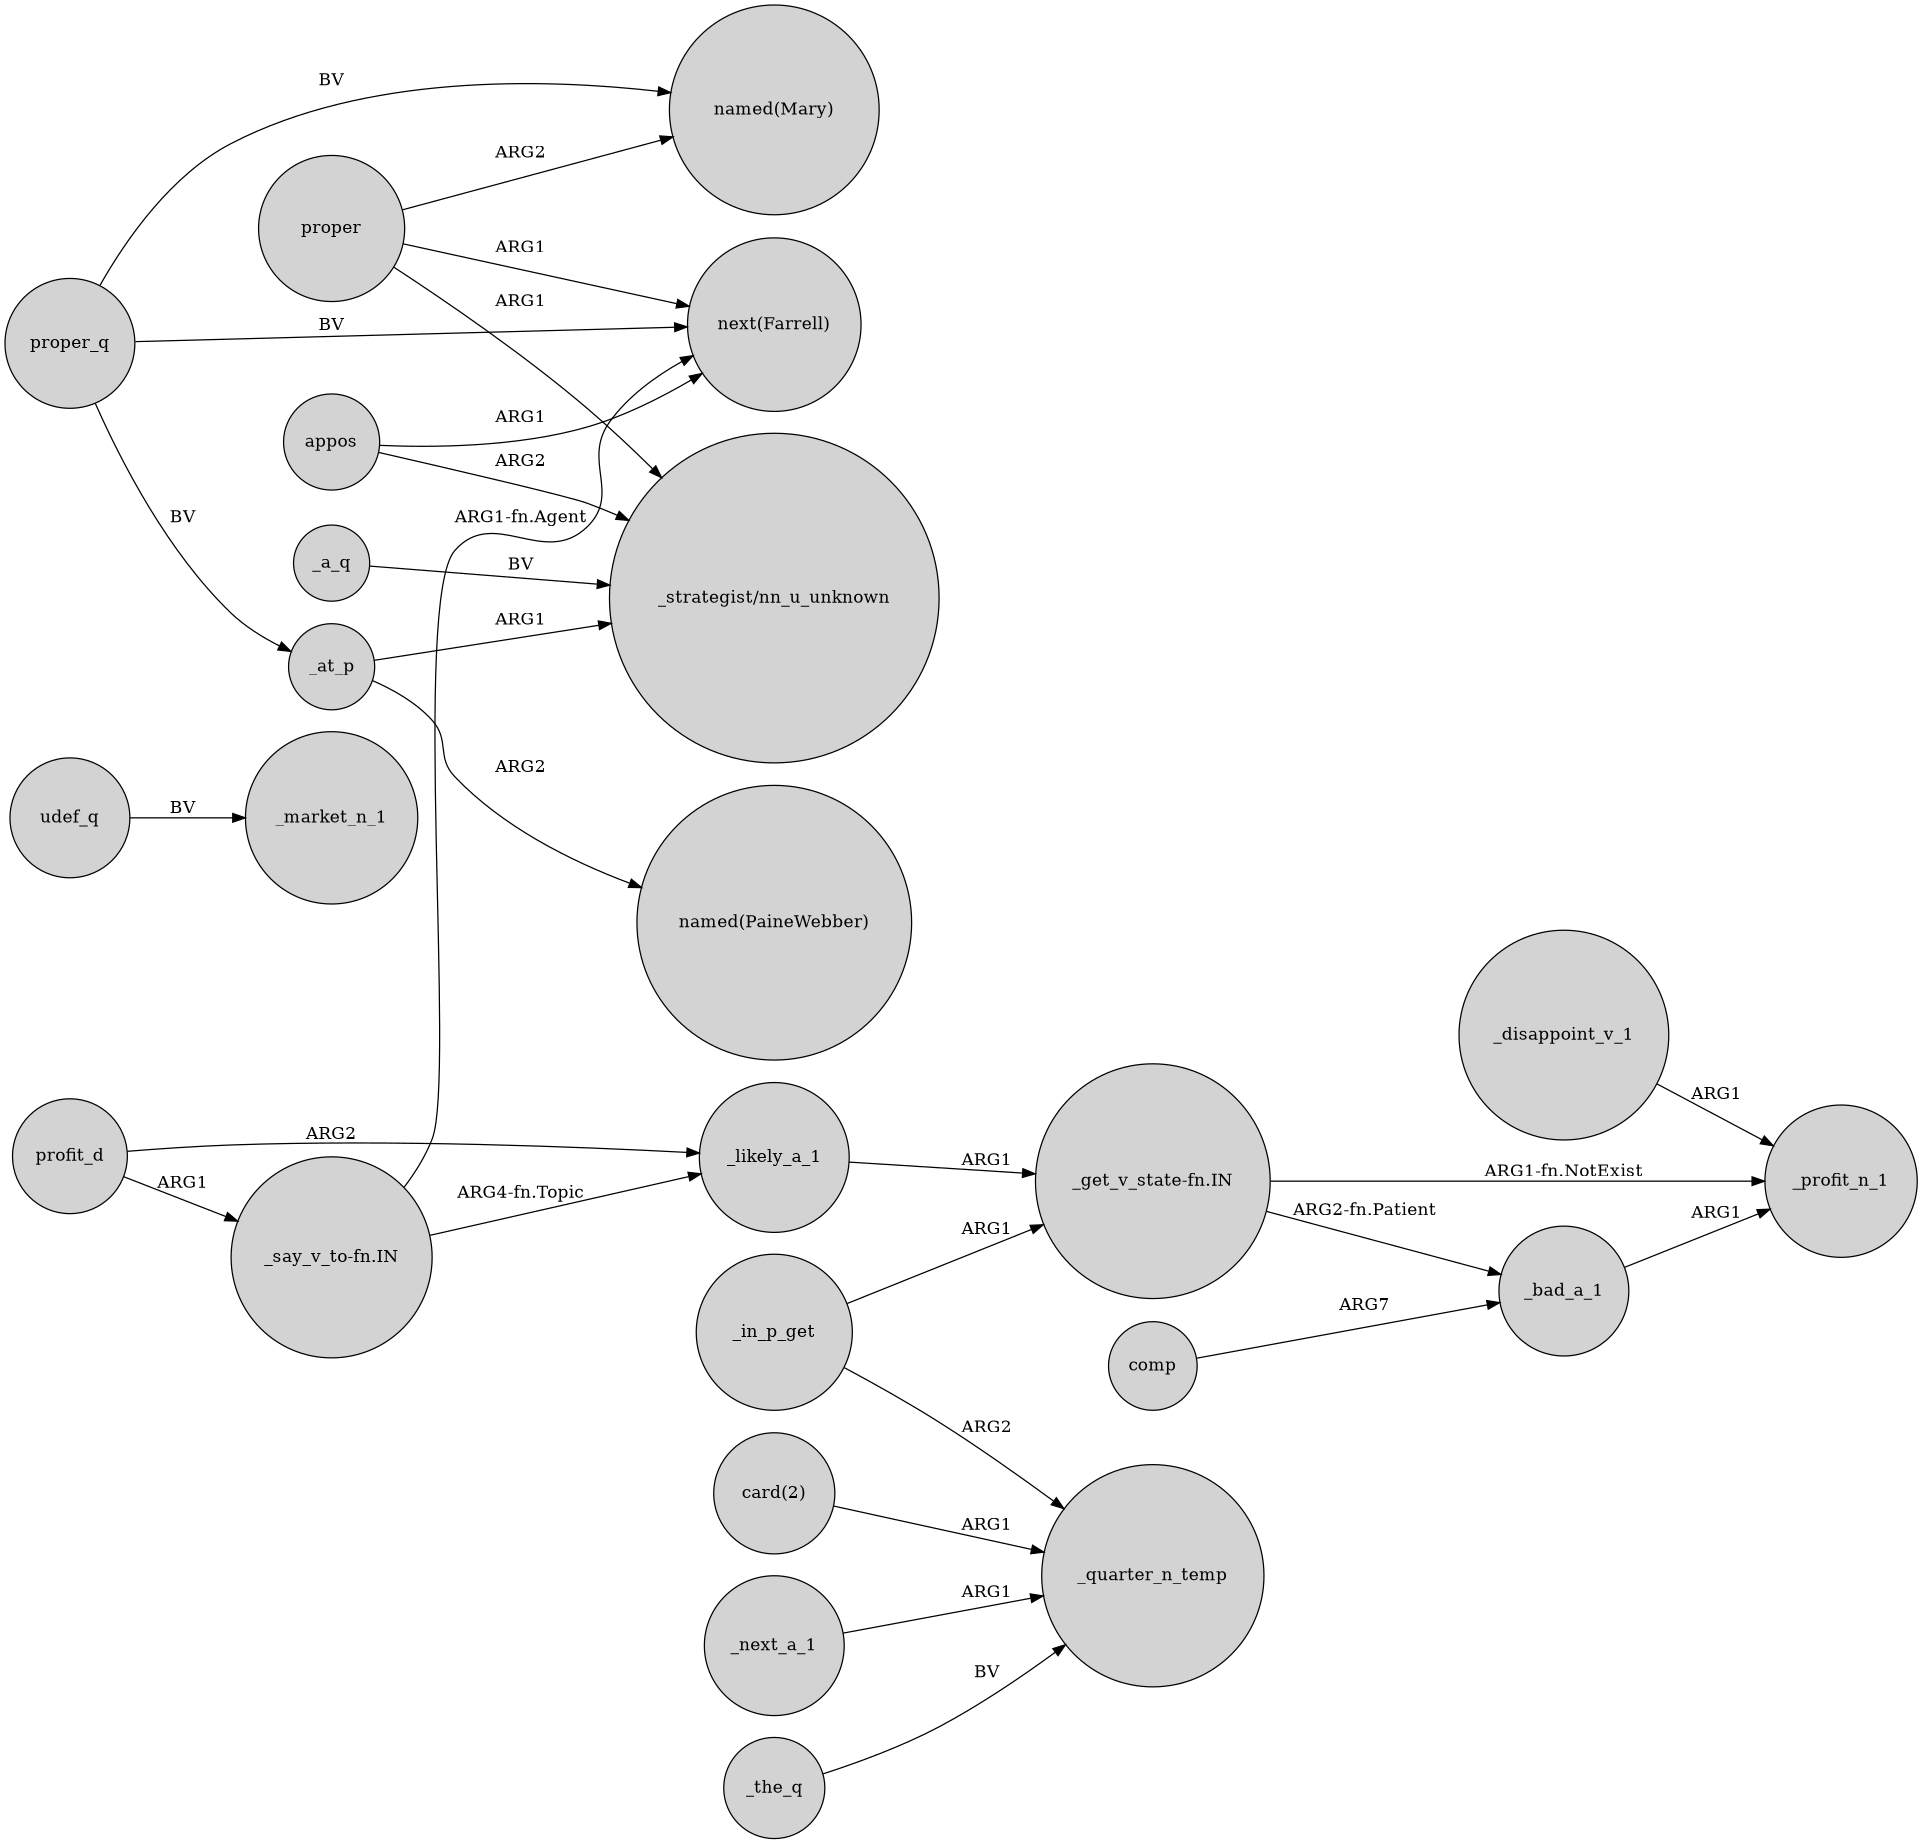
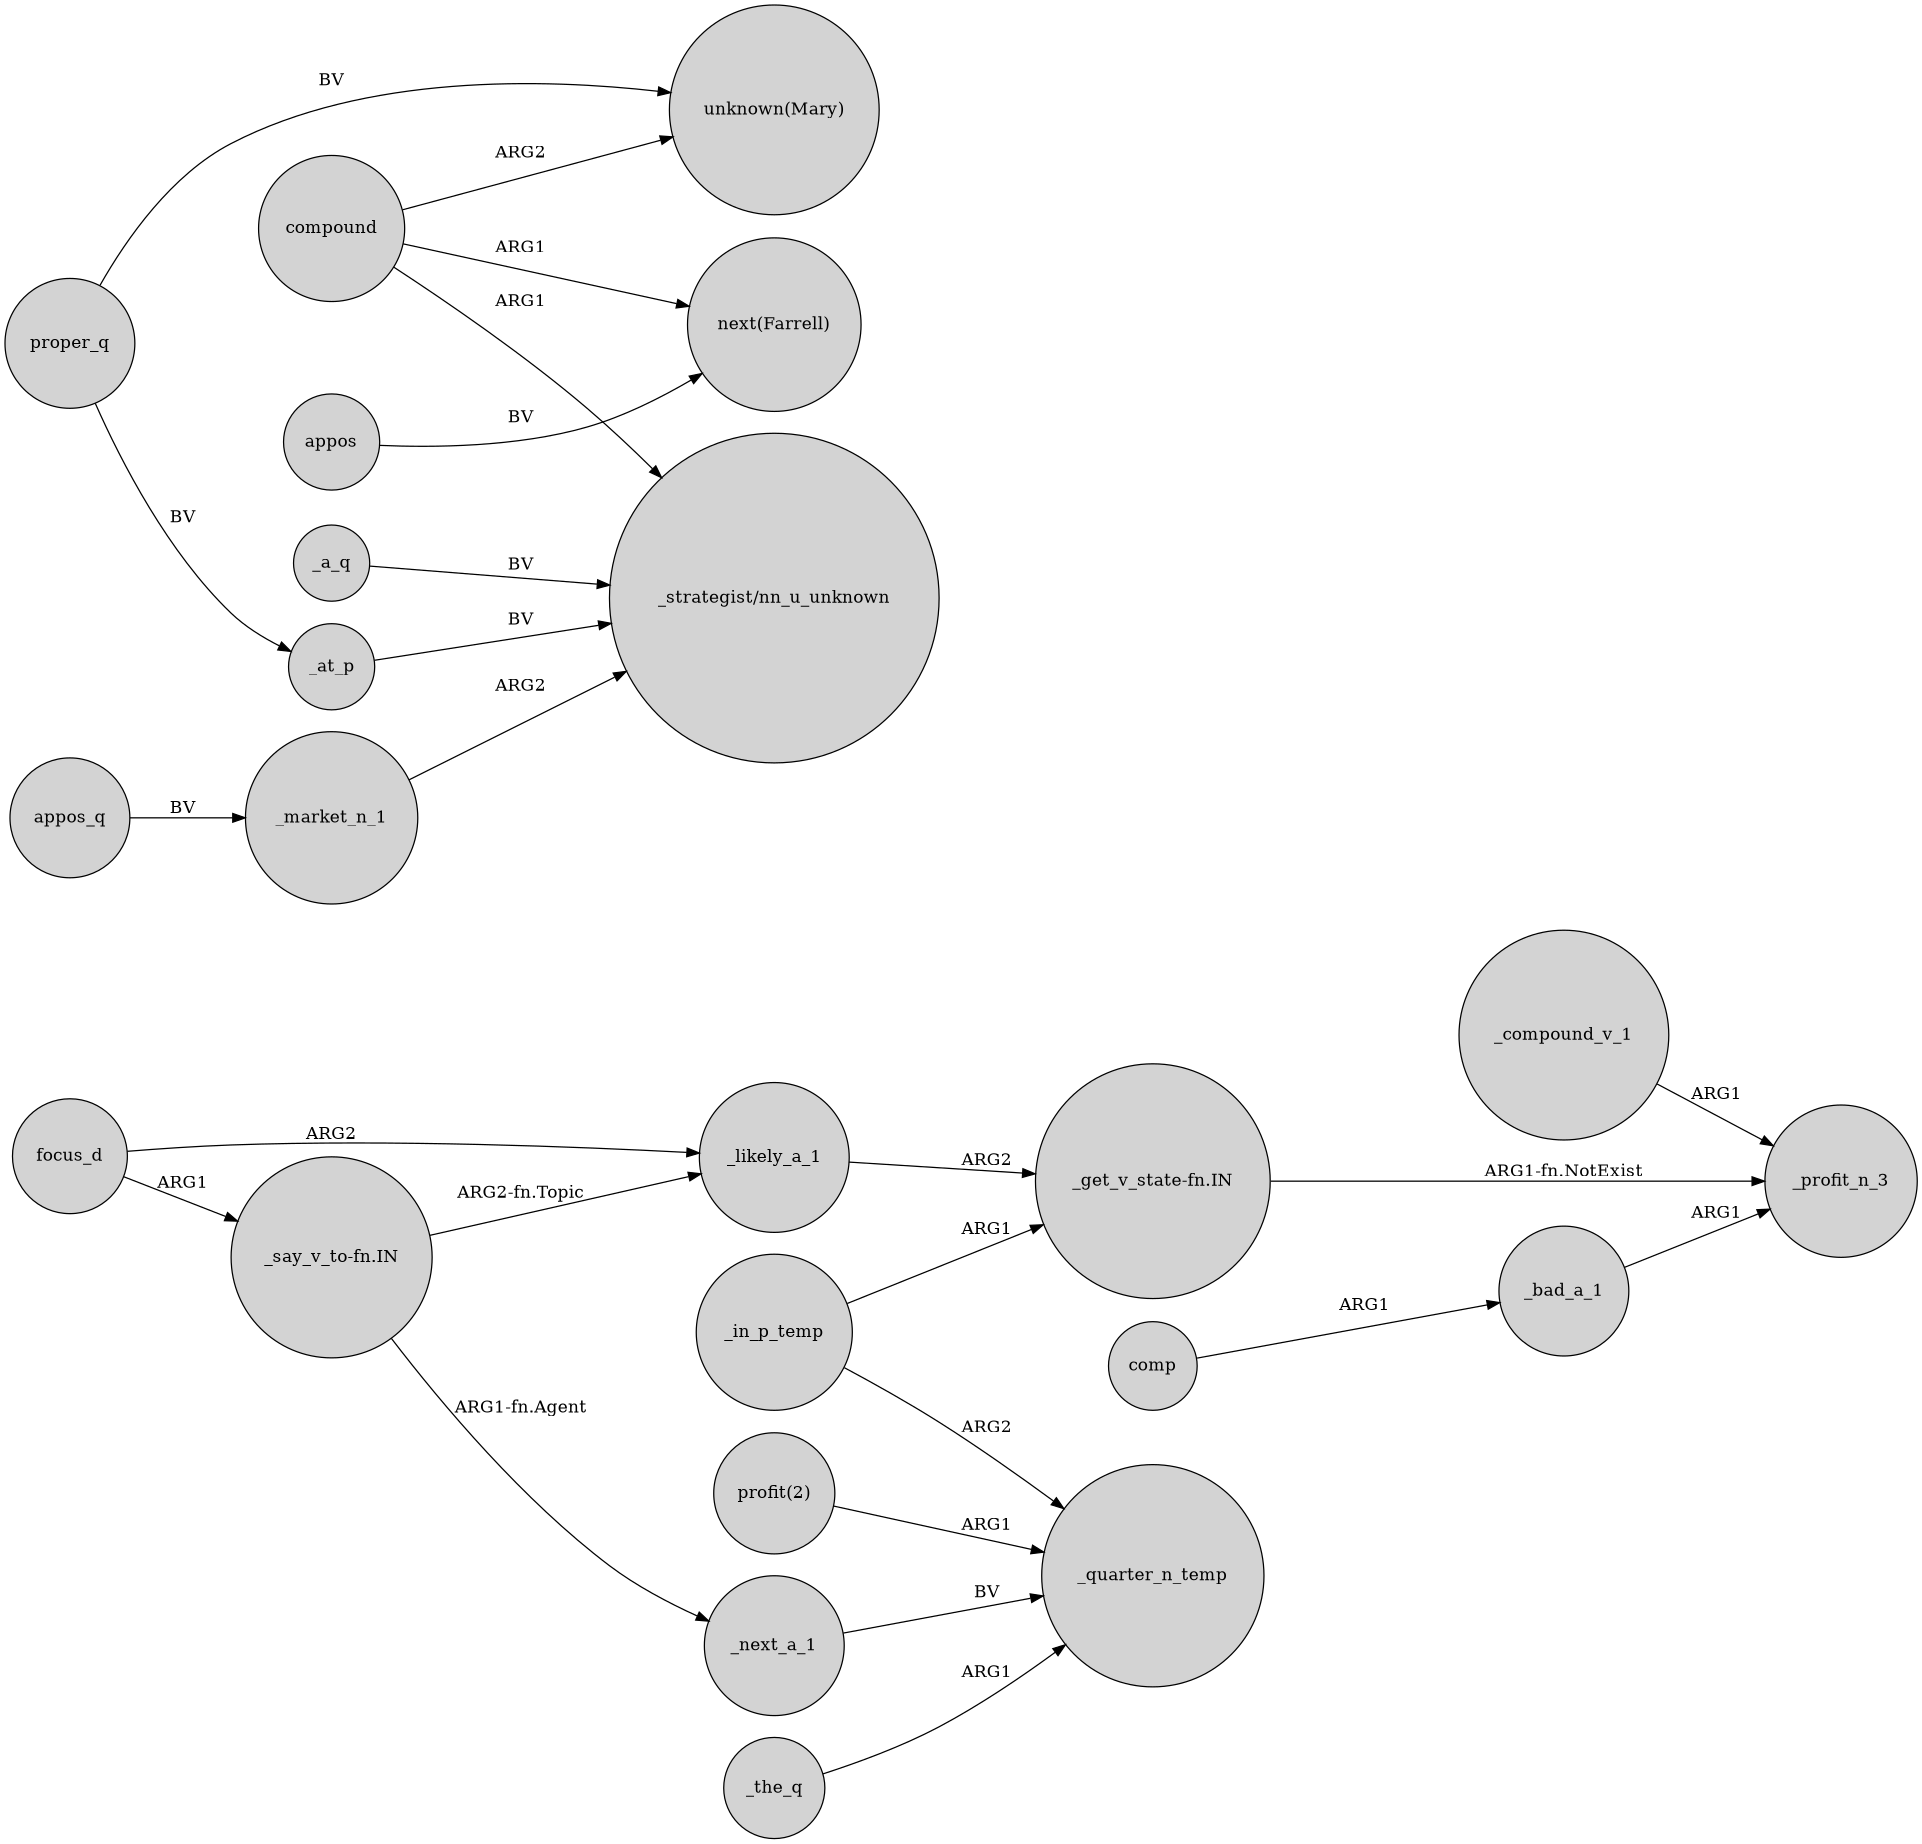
(774, 110) -> (774, 110)
(332, 228) -> (332, 228)
(405, 334) -> none
(521, 418) -> (521, 418)
(499, 481) -> (512, 728)
(521, 620) -> (521, 620)
(436, 698) -> (529, 1495)
(70, 818) -> (70, 818)
(774, 923) -> none
(1564, 1035) -> (1564, 1035)
(70, 1156) -> (70, 1156)
(987, 1161) -> (987, 1161)
(1841, 1181) -> (1841, 1181)
(521, 1193) -> (521, 1193)
(1378, 1241) -> none
(1365, 1305) -> (1365, 1305)
(774, 1332) -> (774, 1332)
(774, 1493) -> (774, 1493)
(987, 1593) -> (987, 1593)
(987, 1673) -> (987, 1673)
